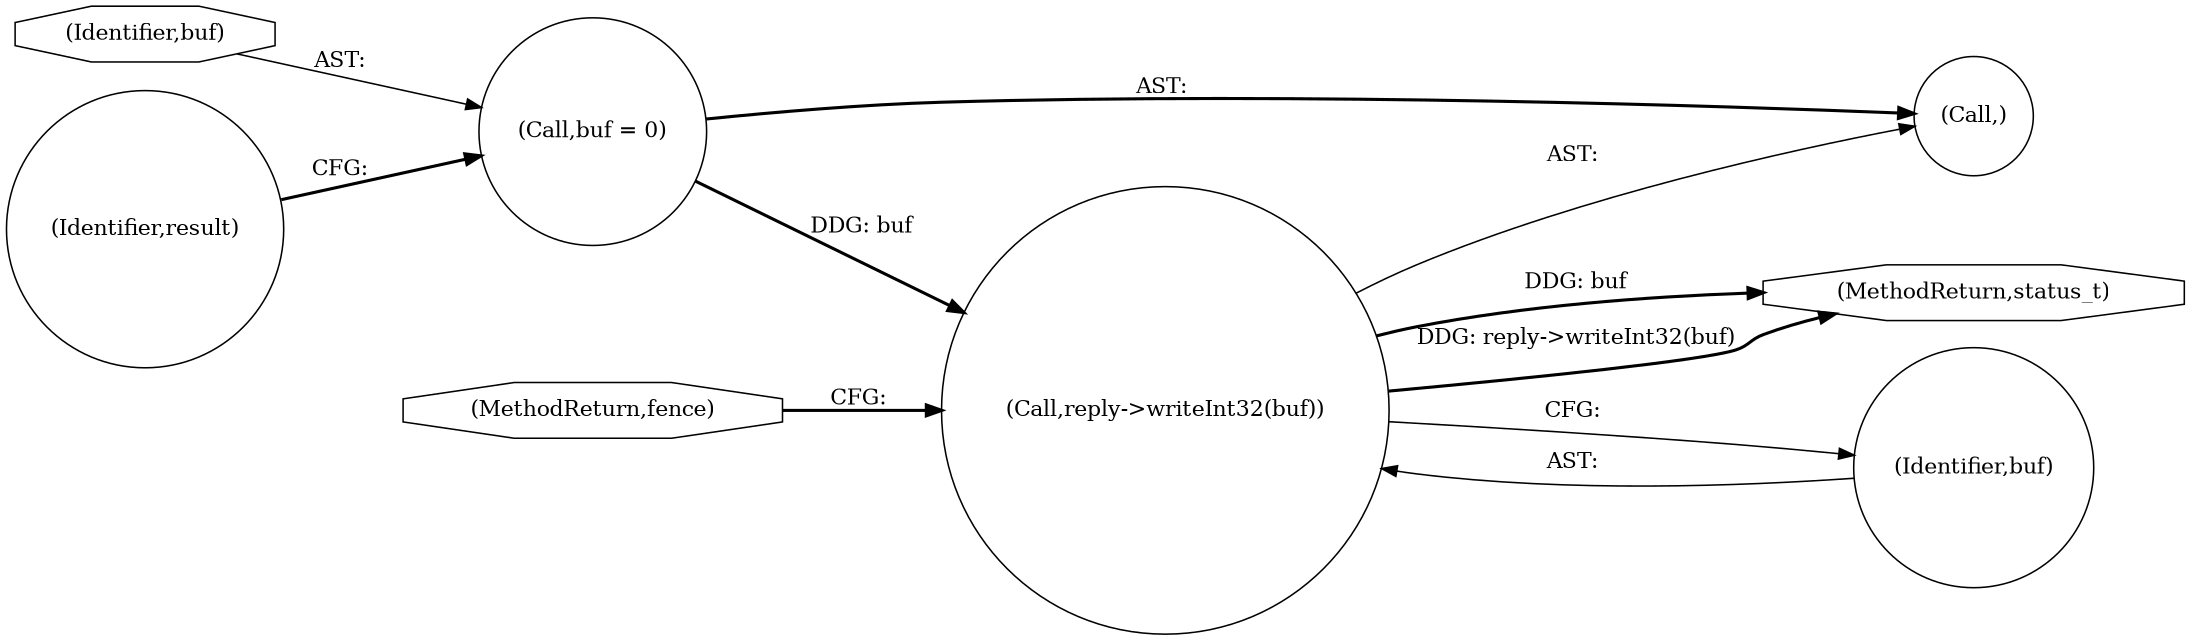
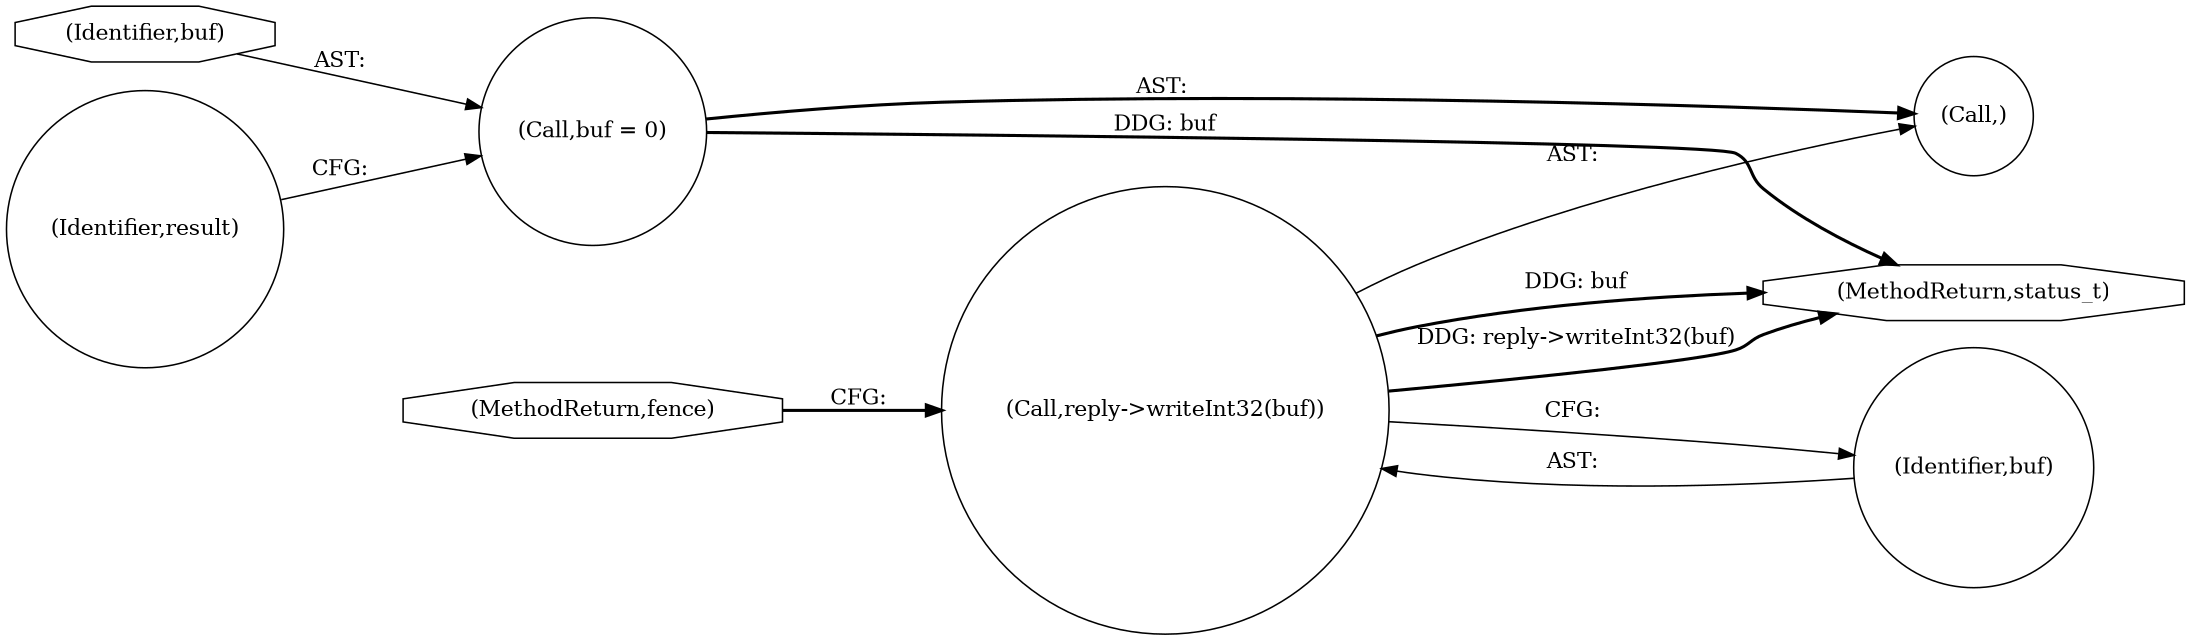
(374, 179) -> (374, 179)
(823, 243) -> (1313, 139)
